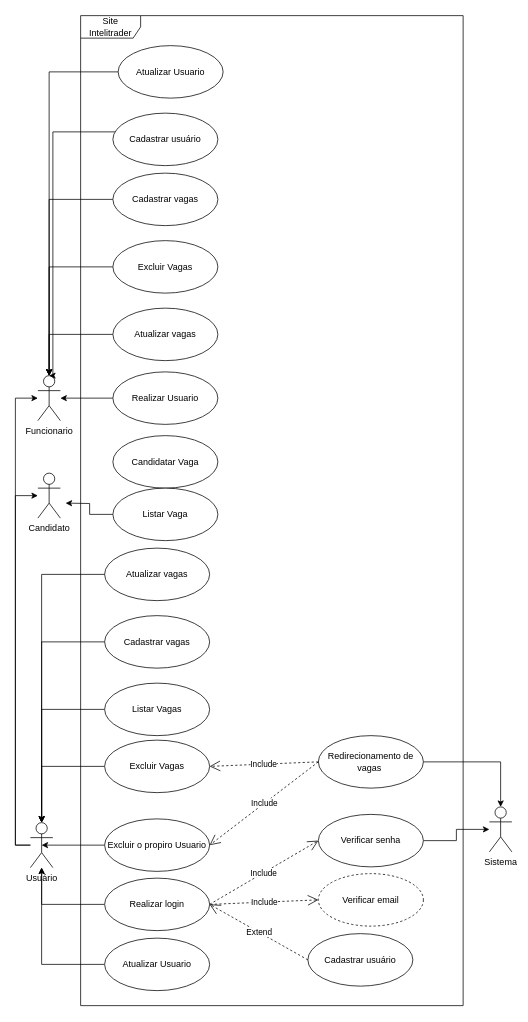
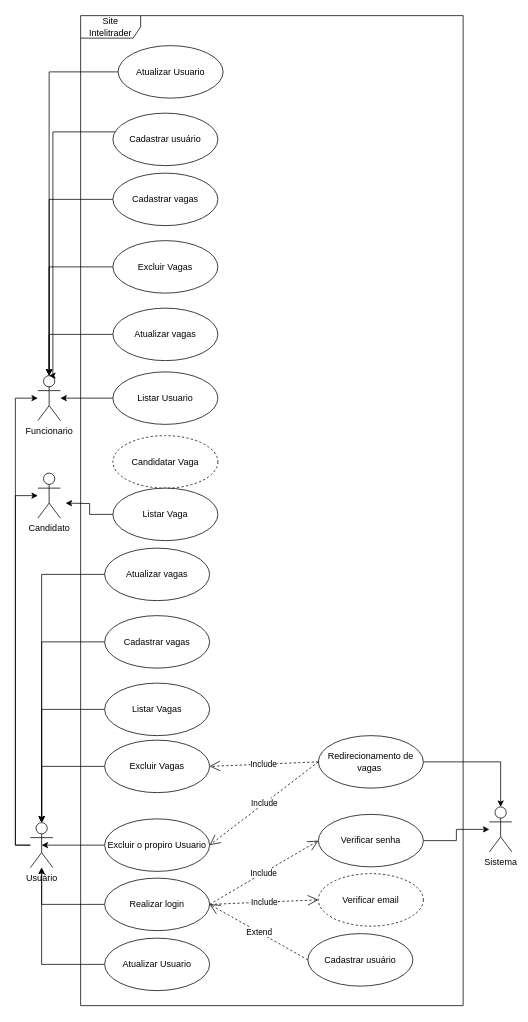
(165, 398) -> (165, 398)
(165, 462) -> (165, 462)
